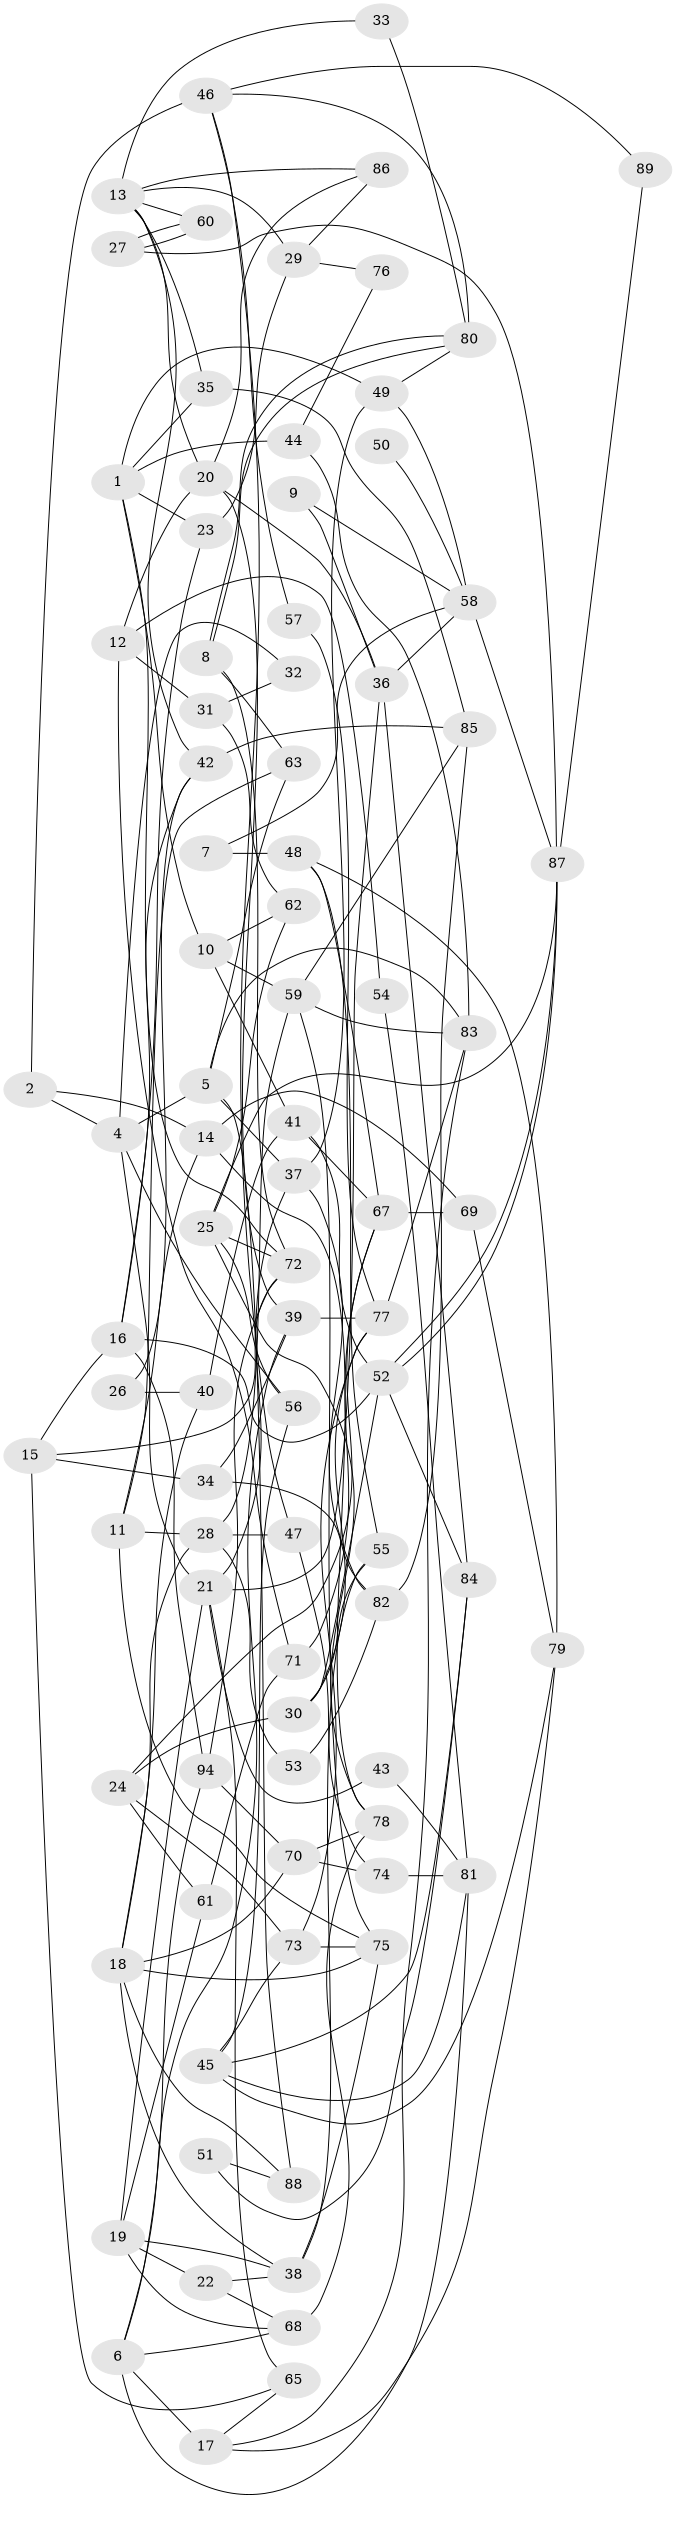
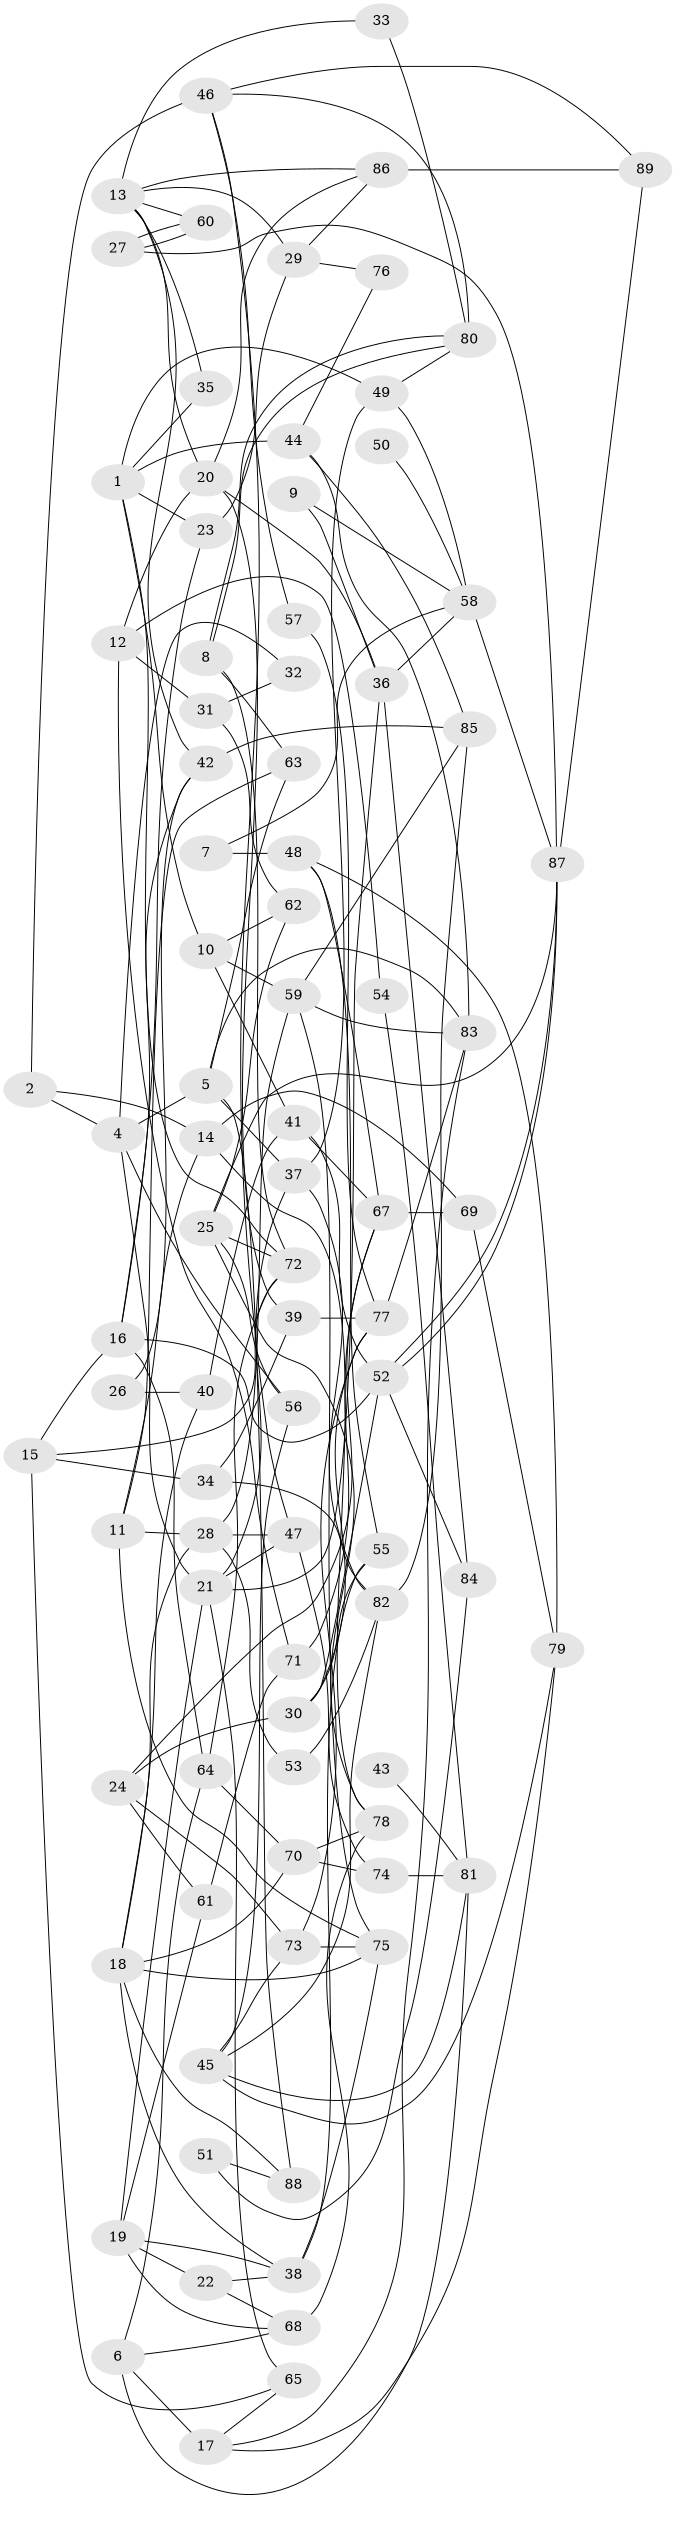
none -> (514, 170)
(391, 512) -> (400, 575)
(240, 1744) -> (250, 1561)
(206, 1771) -> (206, 1771)
(249, 1845) -> none
(400, 1982) -> (348, 1898)
